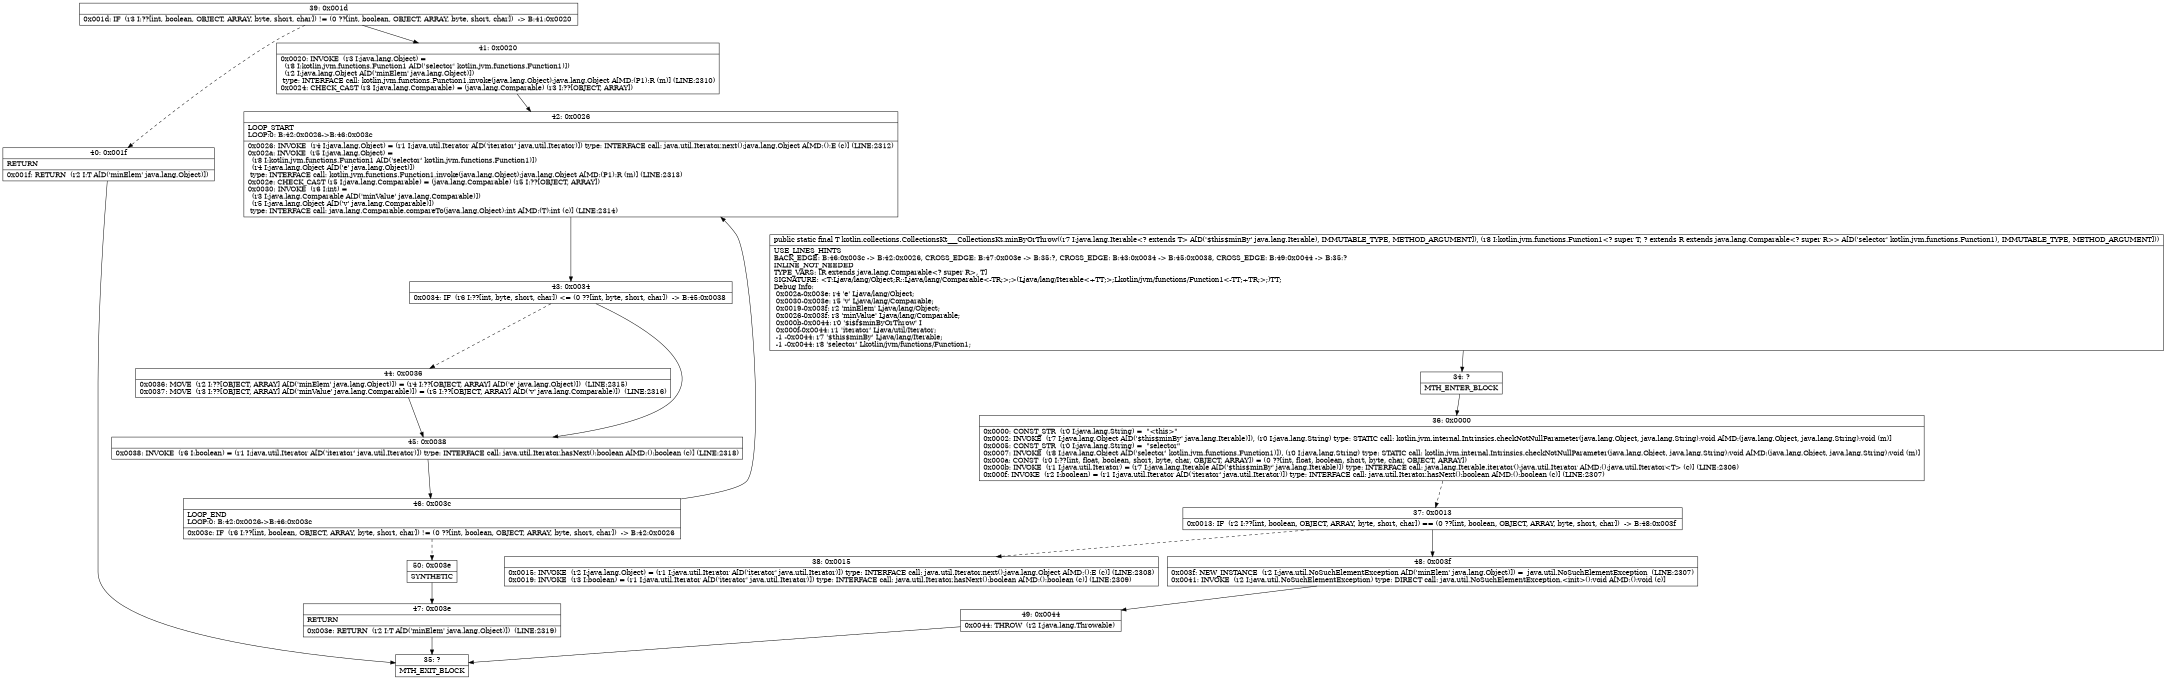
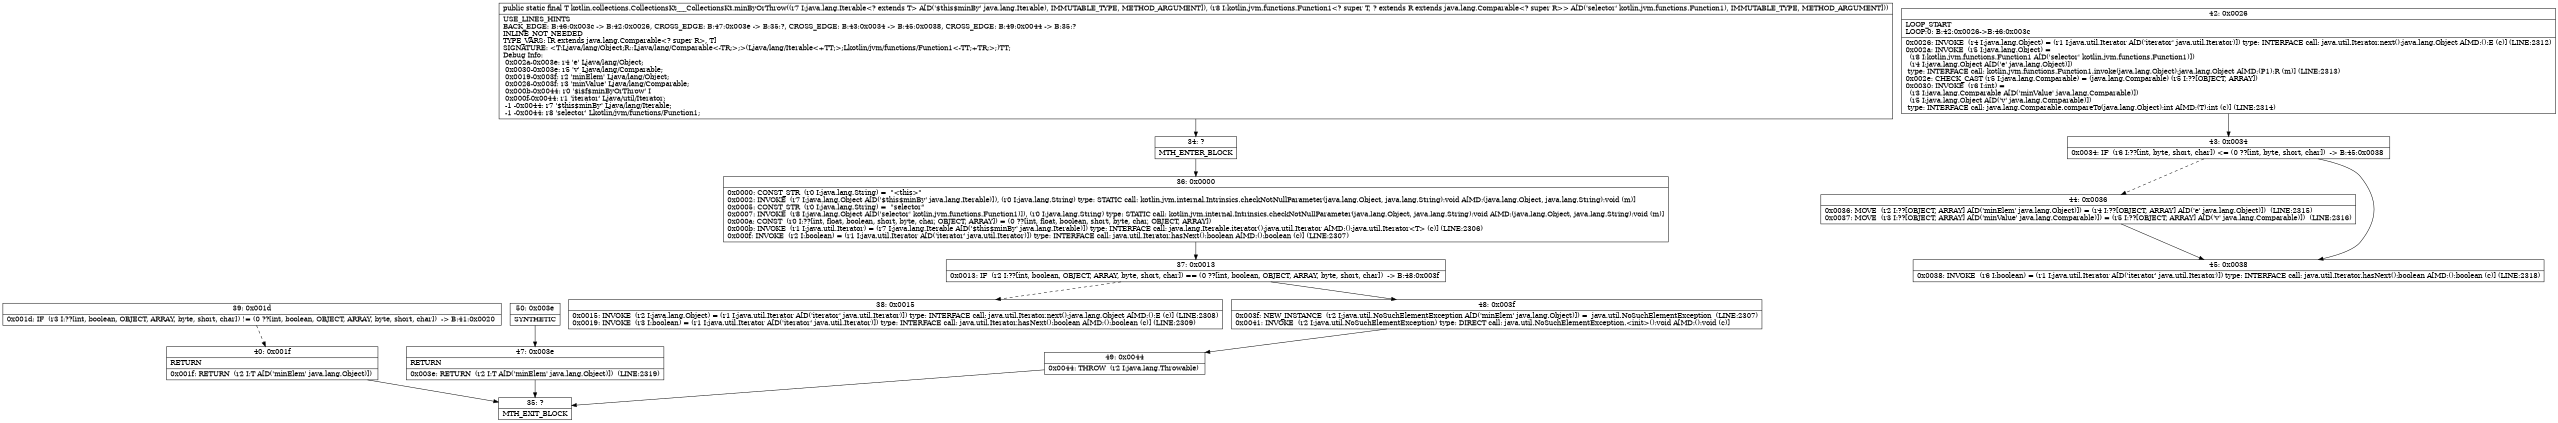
(498, 68) -> none
(1440, 492) -> (1196, 248)
(432, 519) -> none
